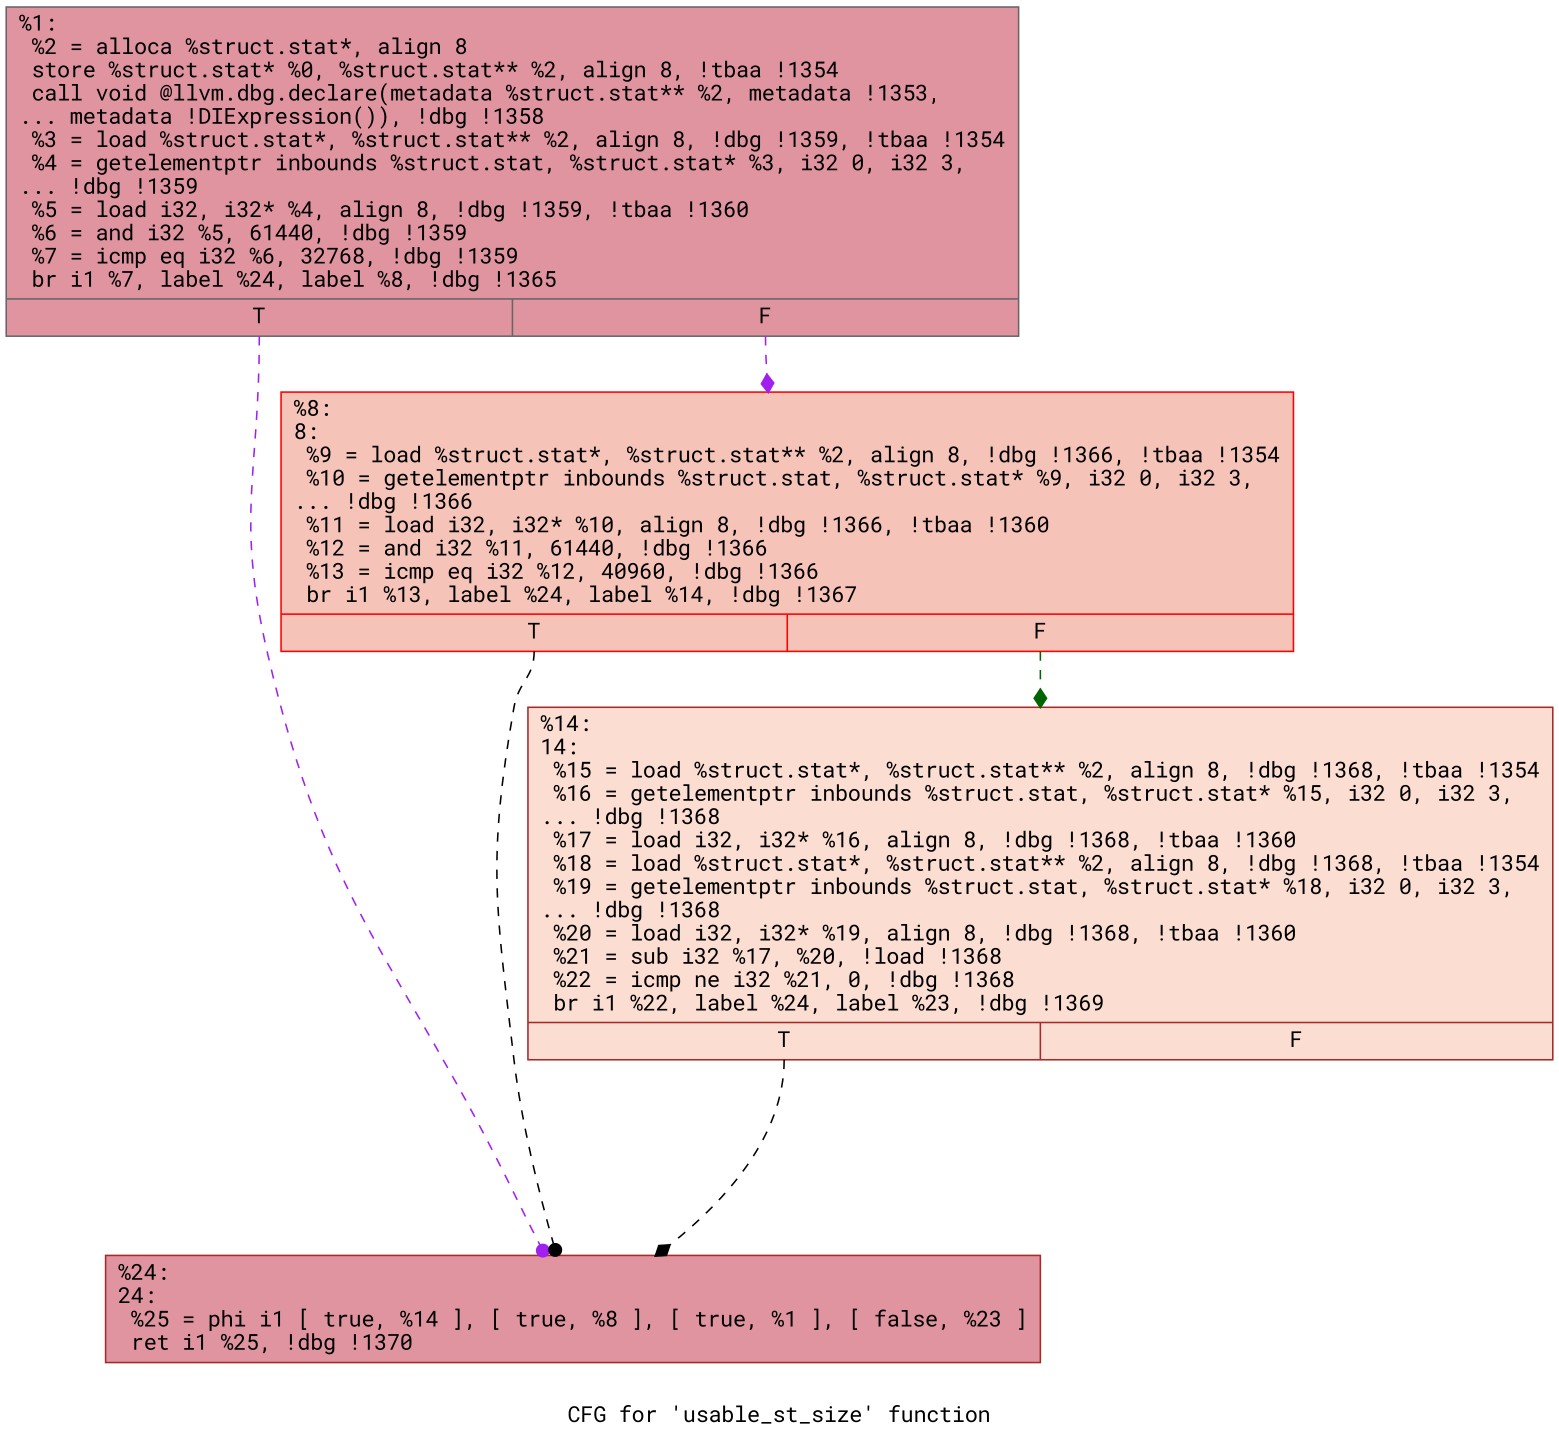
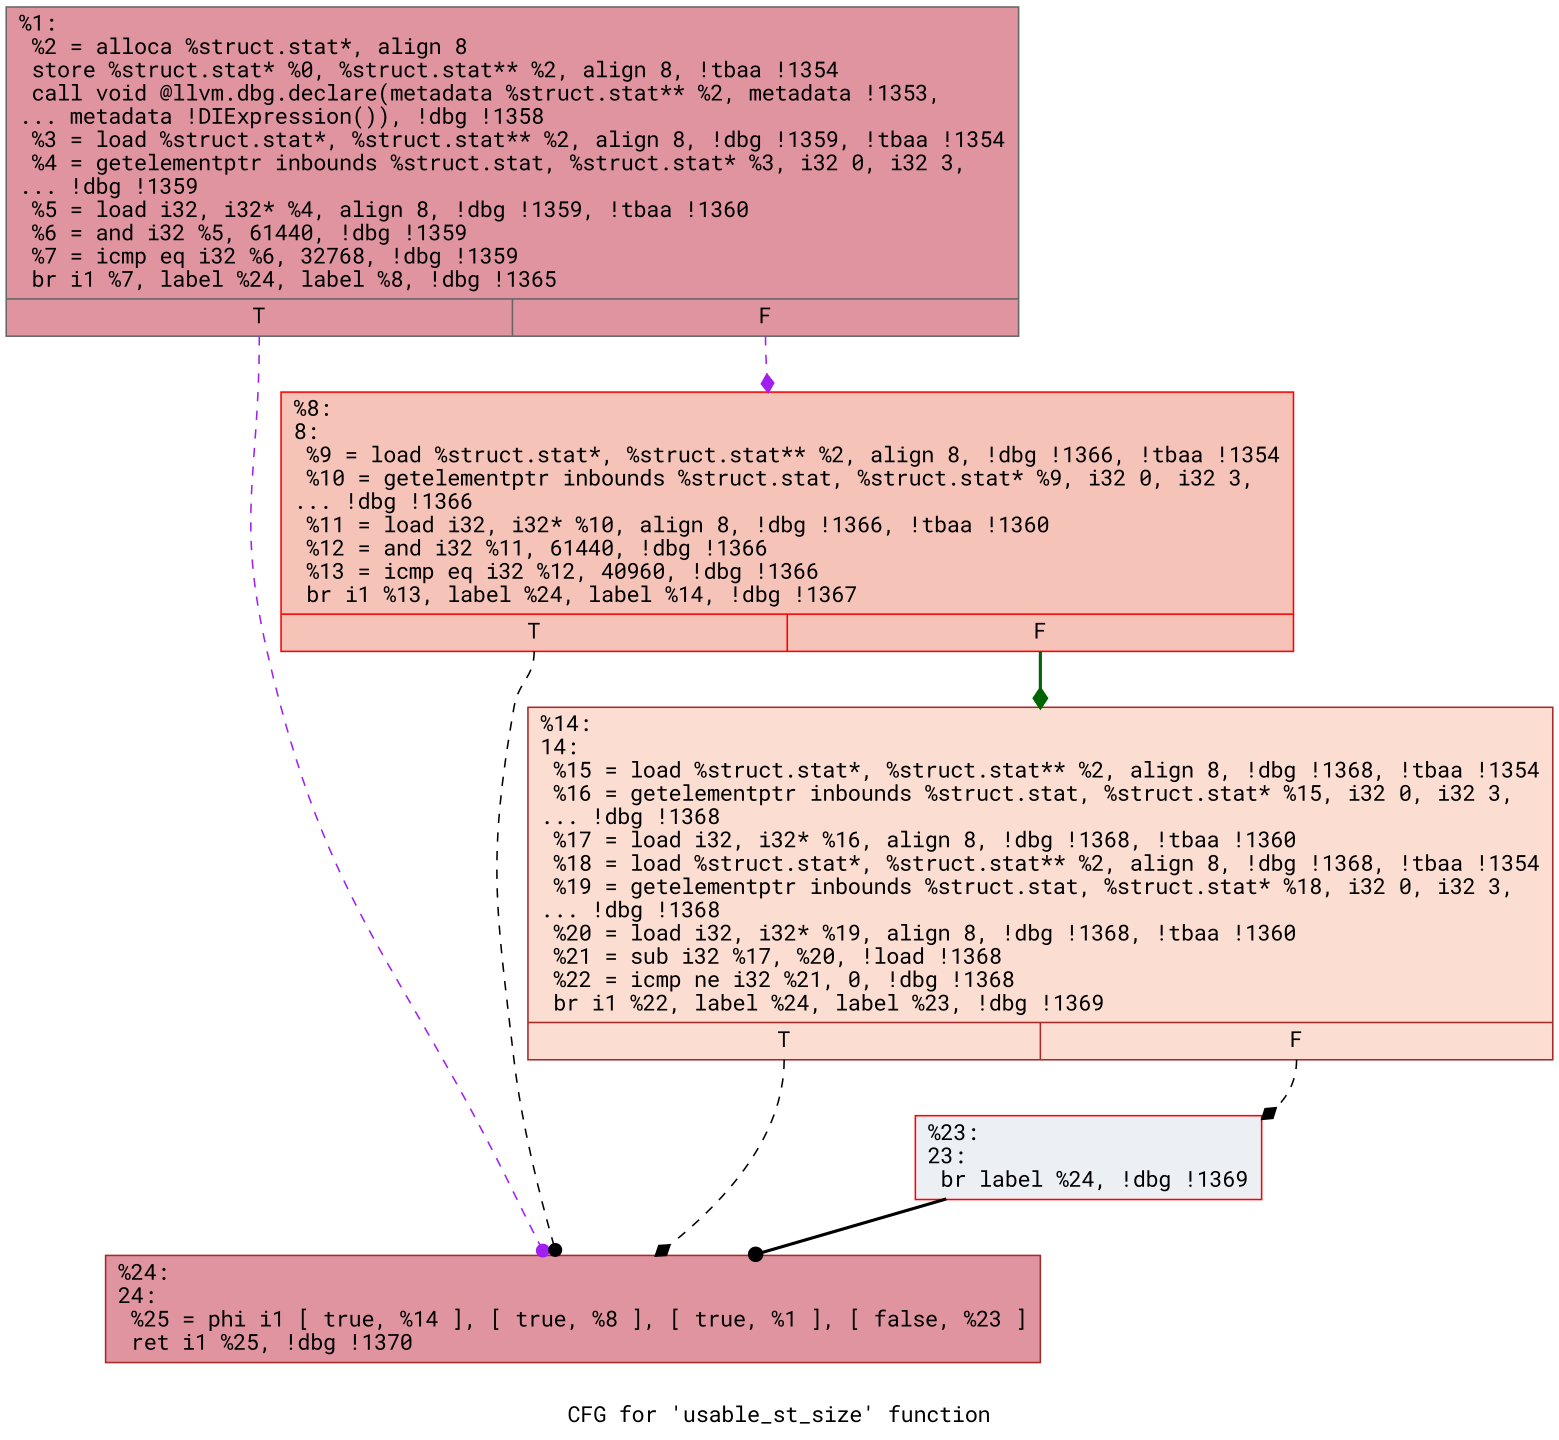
(1040, 670) -> (1040, 670)
none -> (1088, 1158)
